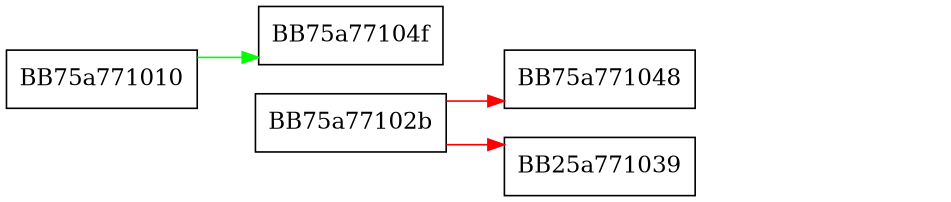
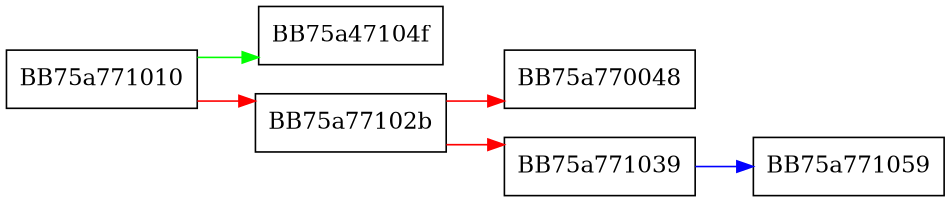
(351, 36) -> (351, 36)
(600, 79) -> (600, 79)
none -> (218, 101)
(600, 167) -> (600, 167)
none -> (849, 167)
